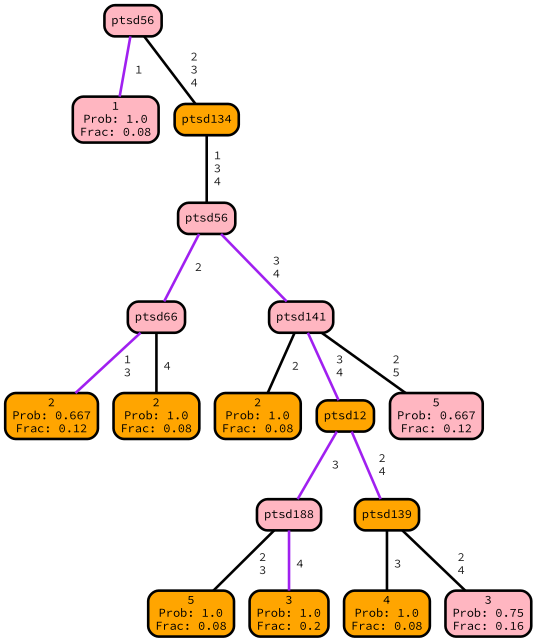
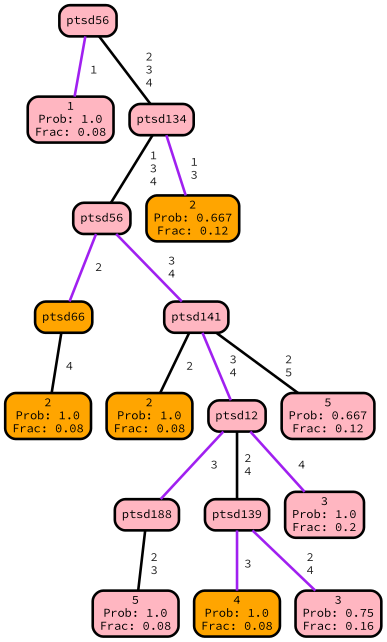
(207, 120) -> (162, 120)
(156, 317) -> (64, 317)
(108, 363) -> (176, 165)
(345, 416) -> (237, 416)
(366, 465) -> (237, 465)
(387, 515) -> (237, 515)
(289, 561) -> (277, 462)
(387, 561) -> (237, 561)
(434, 561) -> (284, 561)
(191, 614) -> (136, 614)
(289, 614) -> (325, 515)
